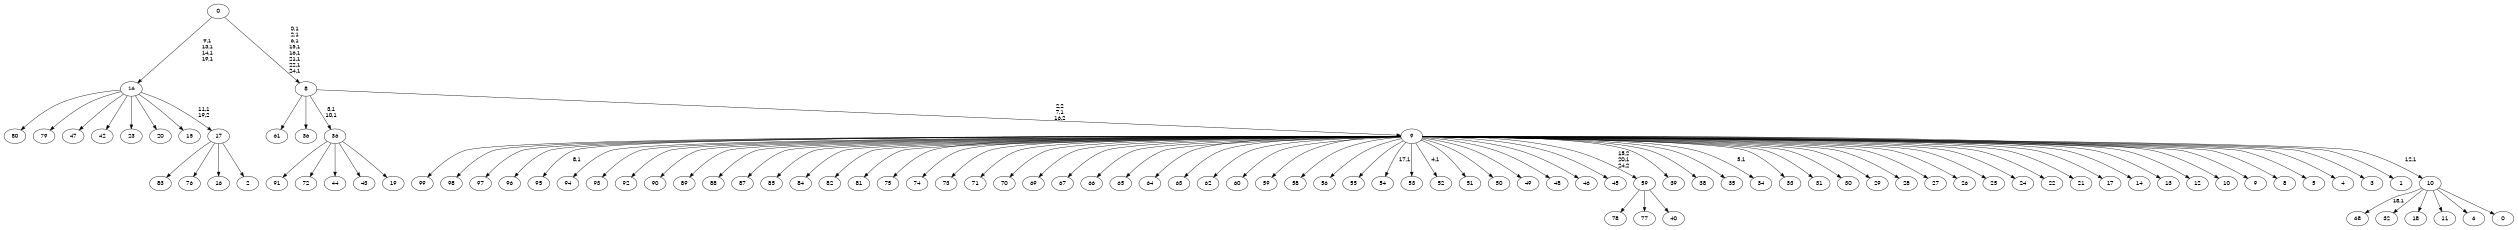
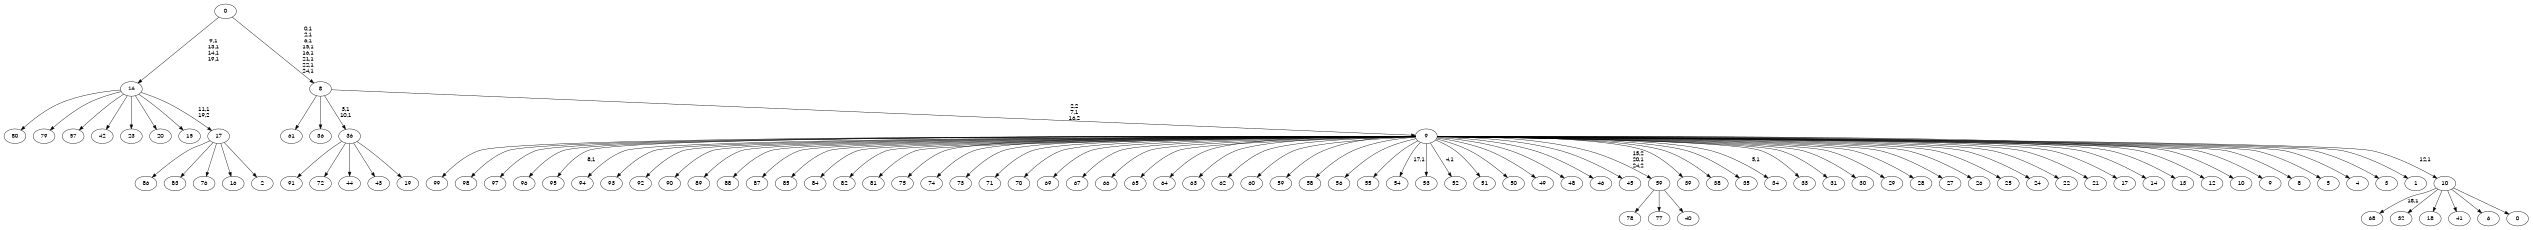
(73, 136) -> (73, 136)
none -> (146, 183)
(2445, 219) -> (2459, 219)
